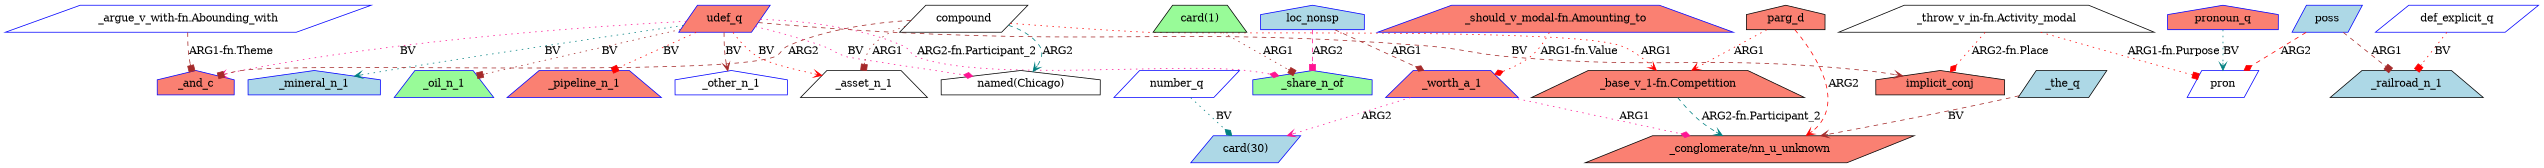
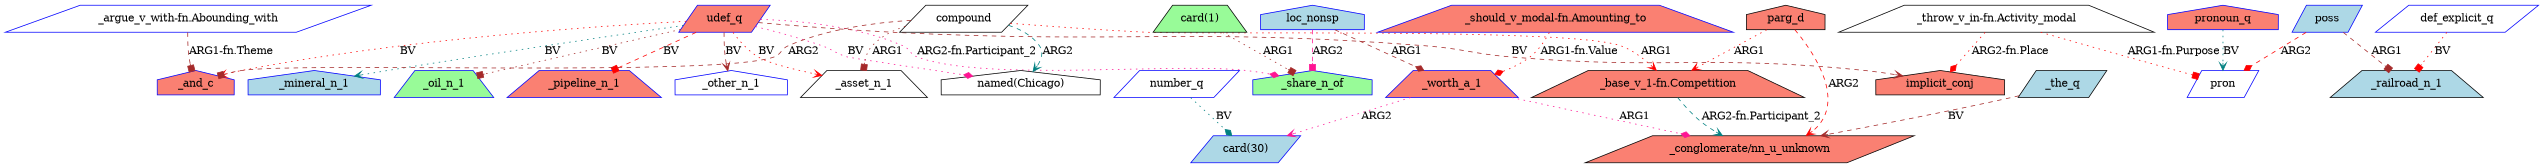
(455, 40) -> (455, 40)
(658, 50) -> (658, 50)
